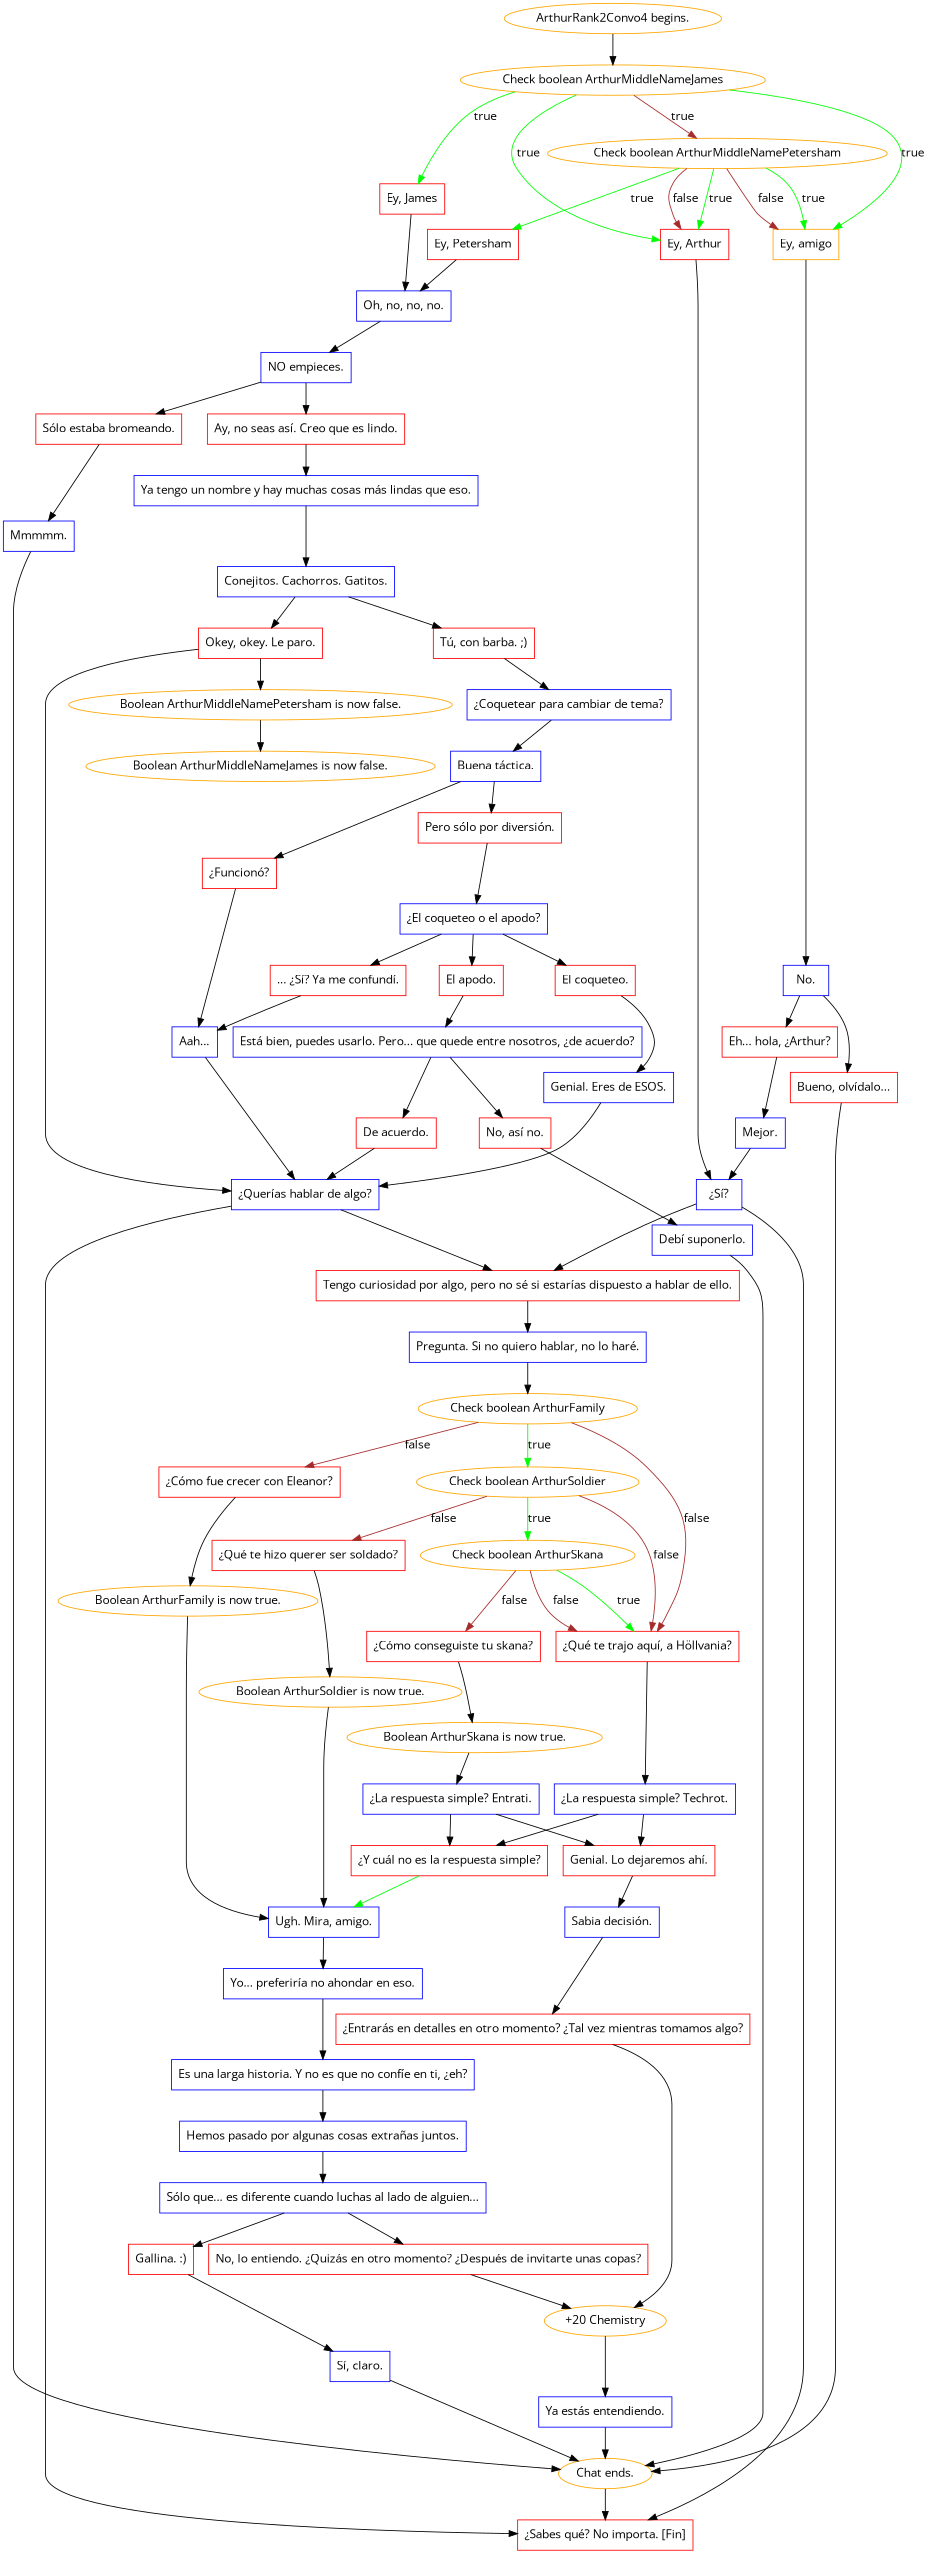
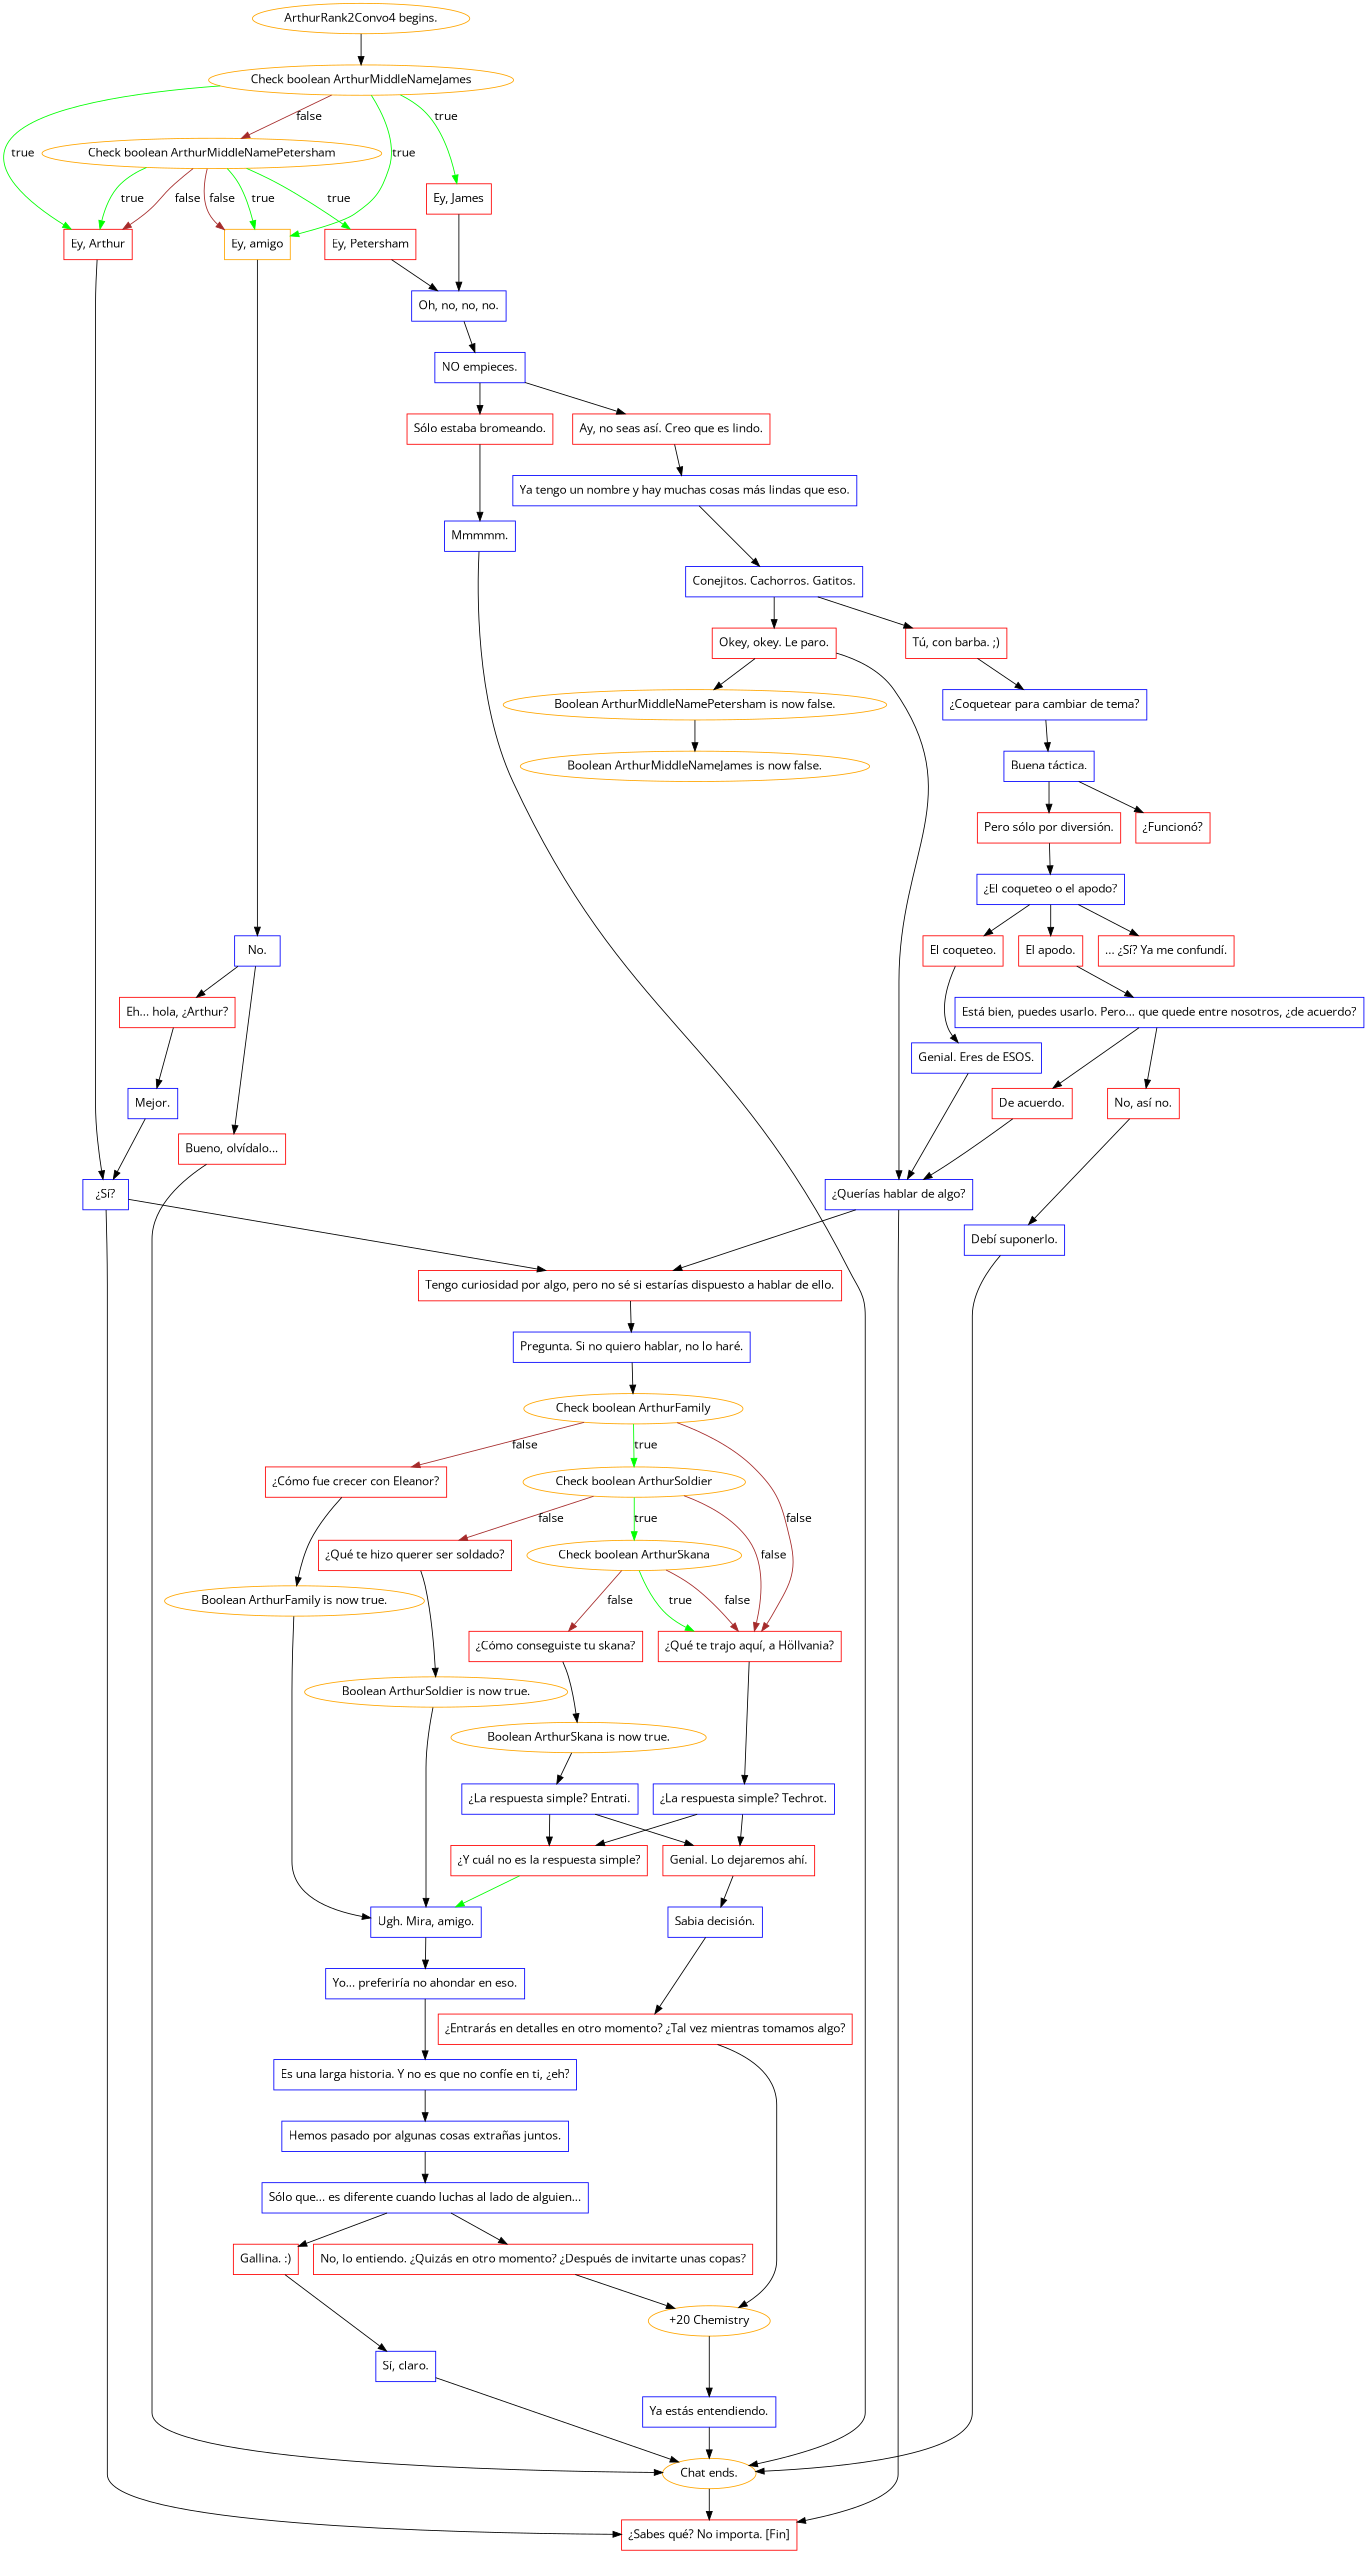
(683, 117) -> (309, 117)
(195, 1042) -> none
